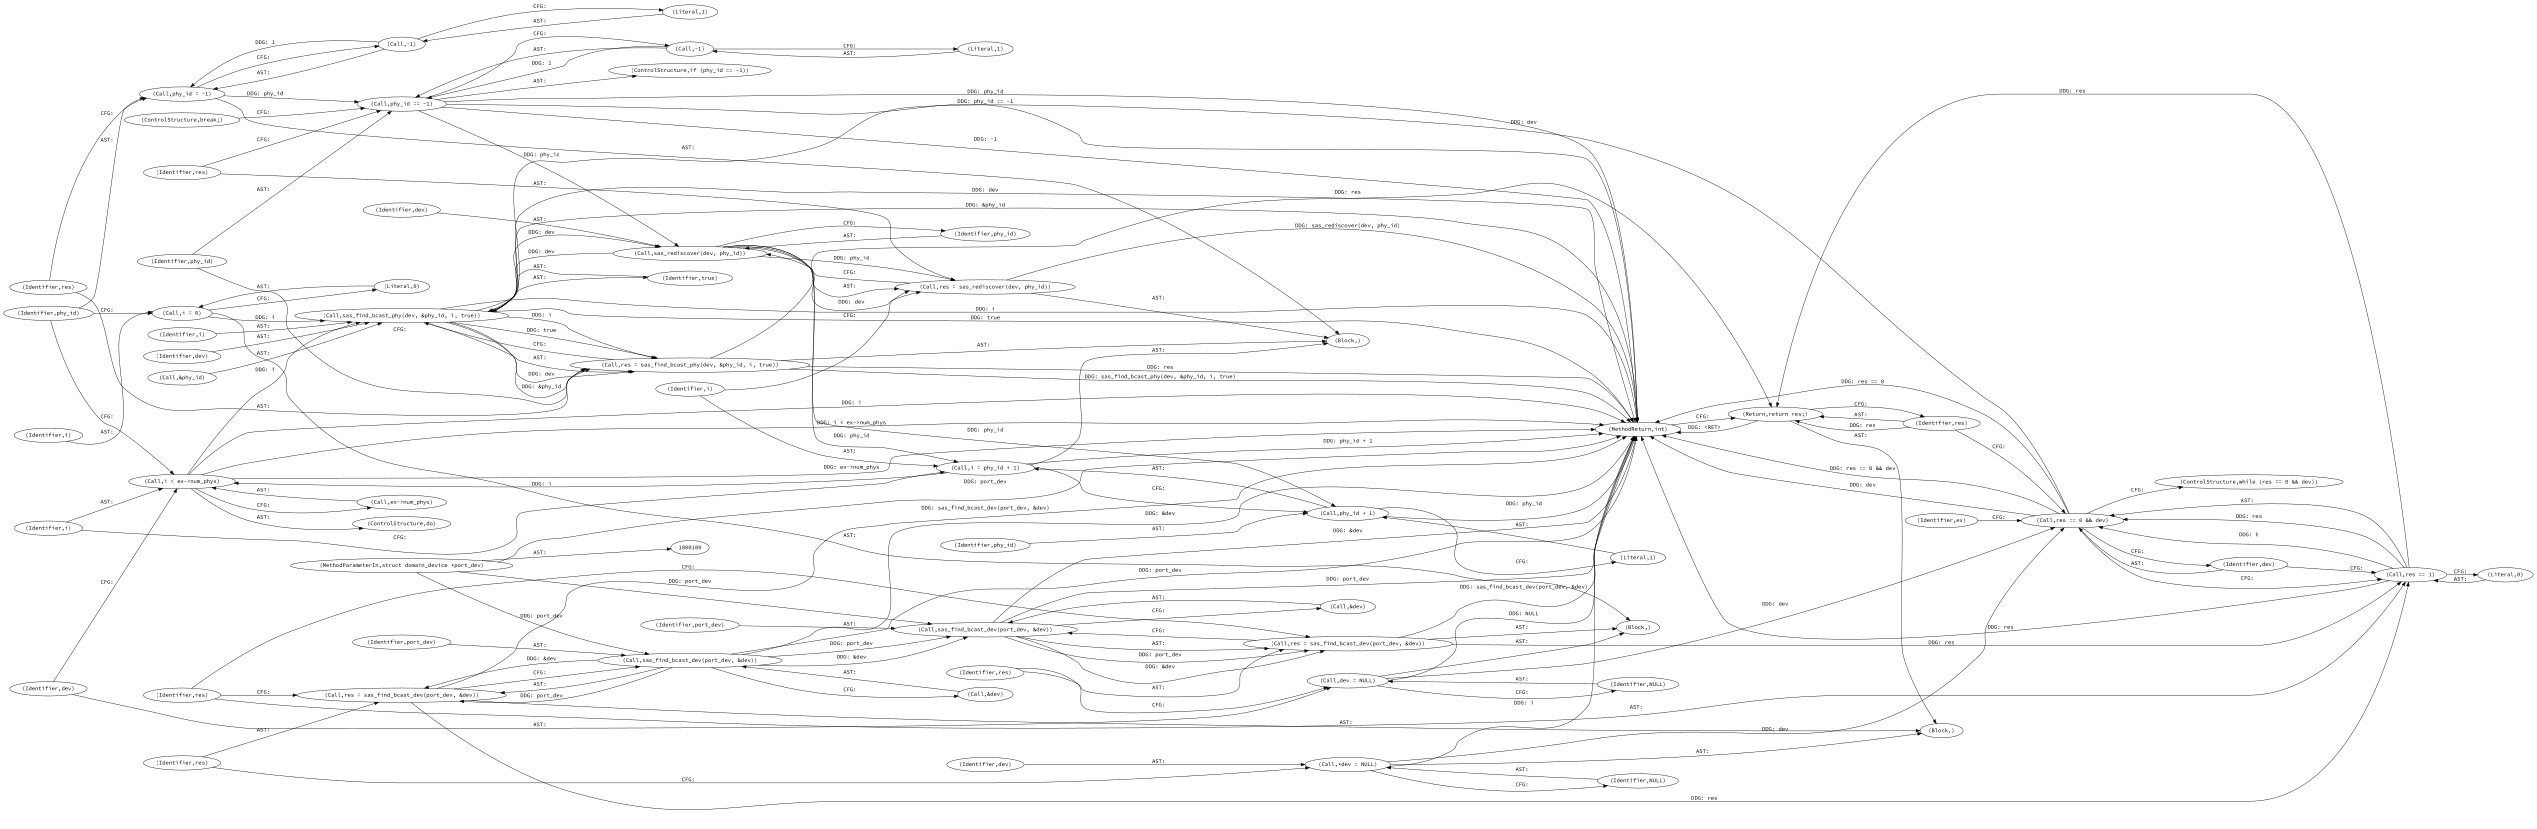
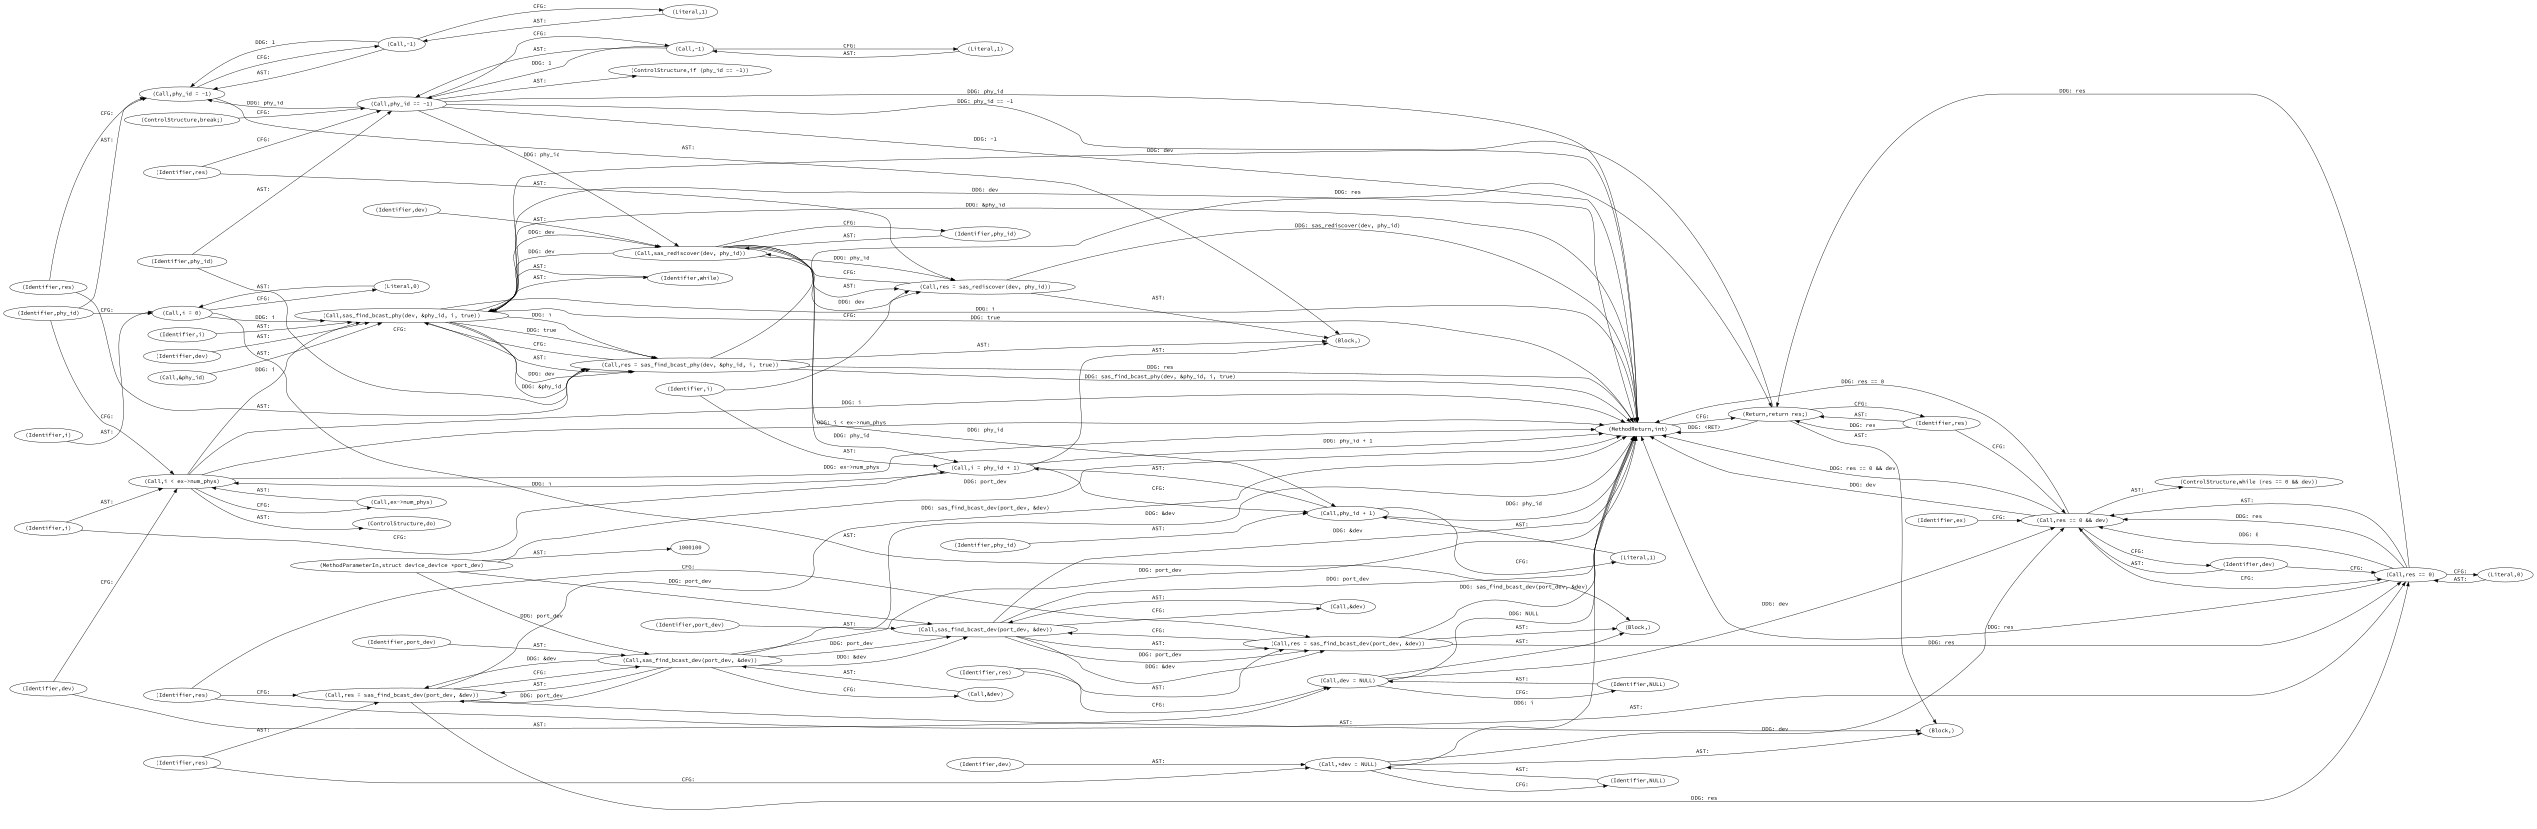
(289, 99) -> (286, 108)
(1285, 114) -> (1147, 155)
(690, 278) -> (690, 278)
(2139, 490) -> (2139, 490)
(402, 566) -> (402, 566)
(2410, 575) -> (2410, 575)
